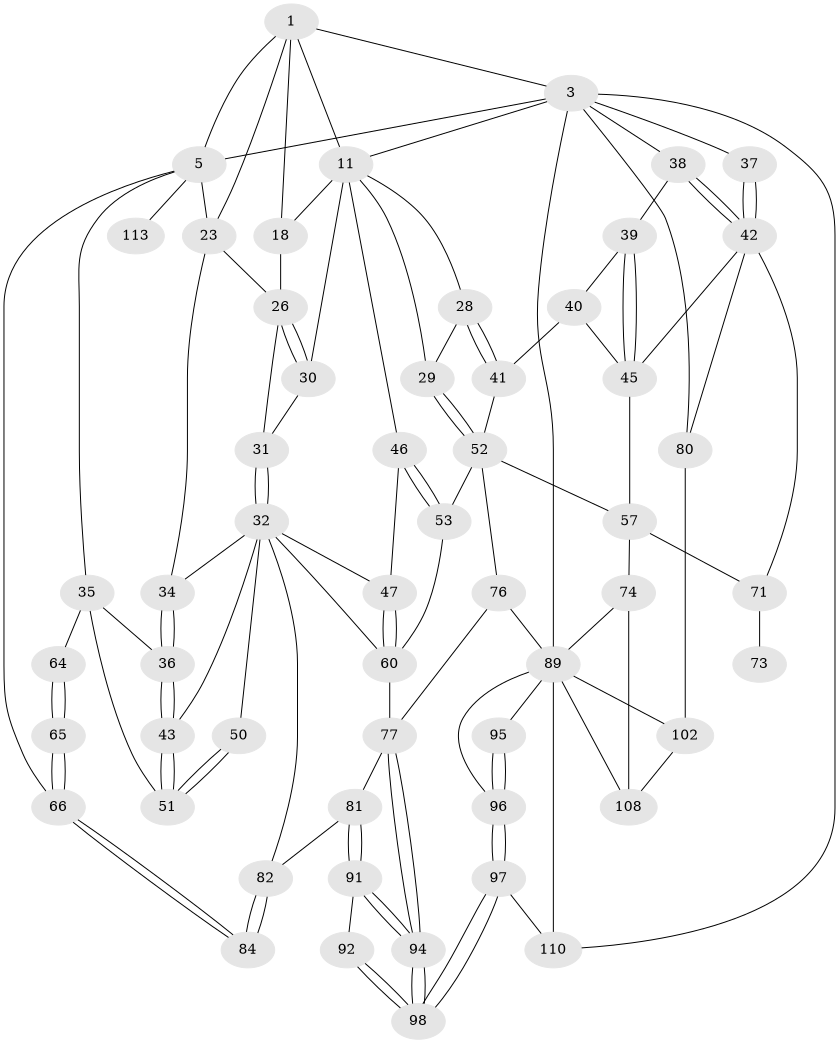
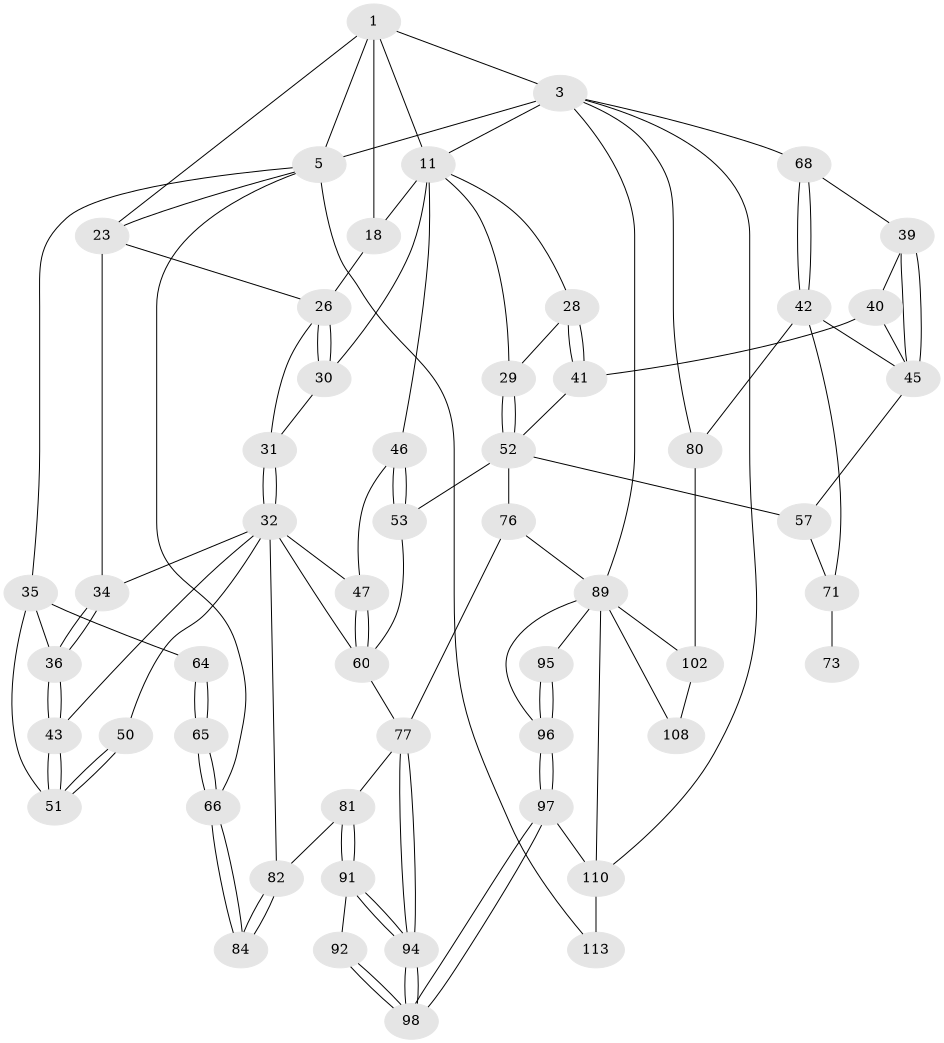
(678, 165) -> (804, 165)
(750, 165) -> none
(629, 593) -> none
none -> (596, 914)
